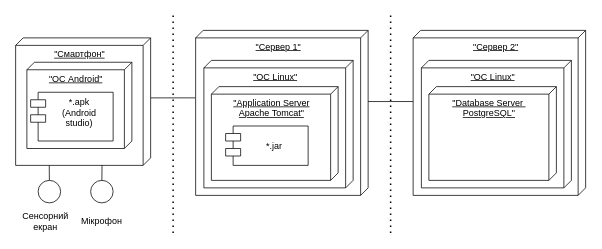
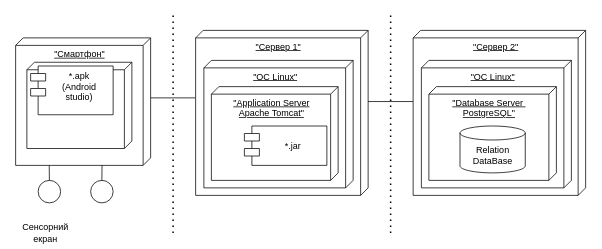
(72, 117) -> (72, 90)
(267, 146) -> (285, 146)
none -> (492, 149)
(45, 222) -> (45, 233)
(102, 222) -> none
